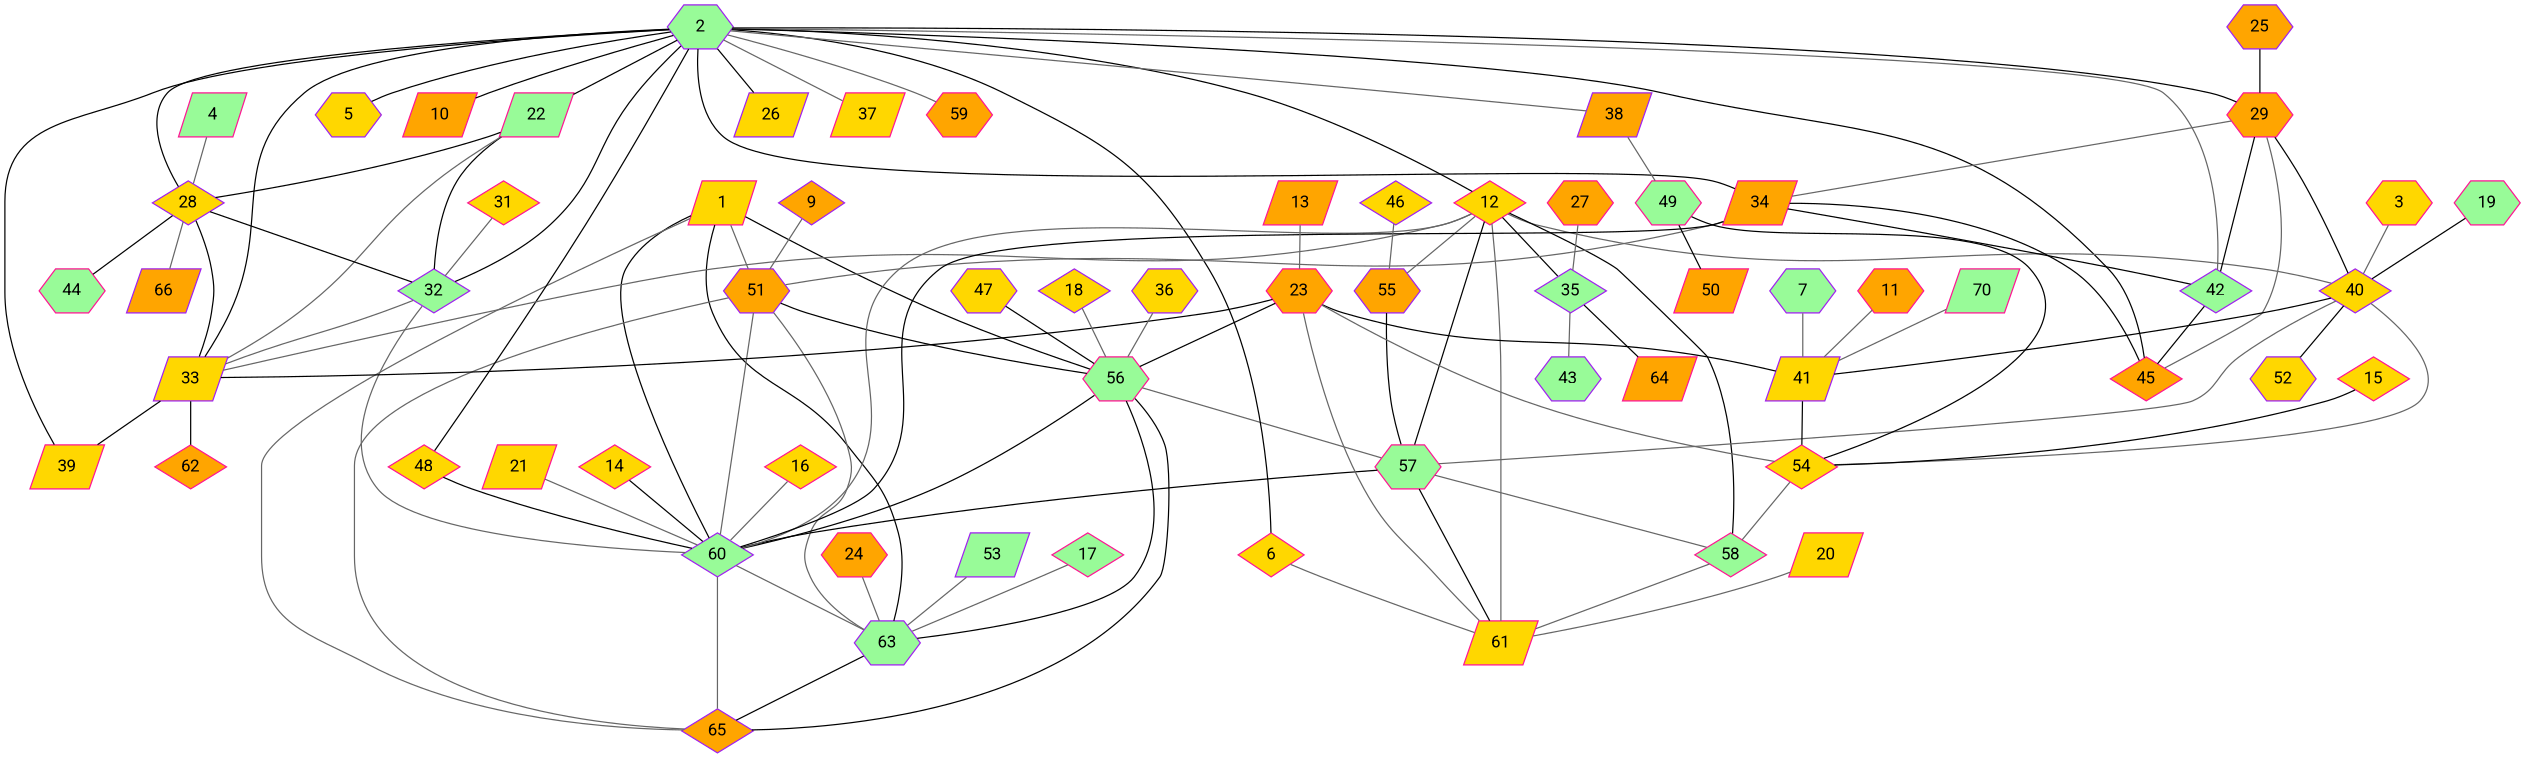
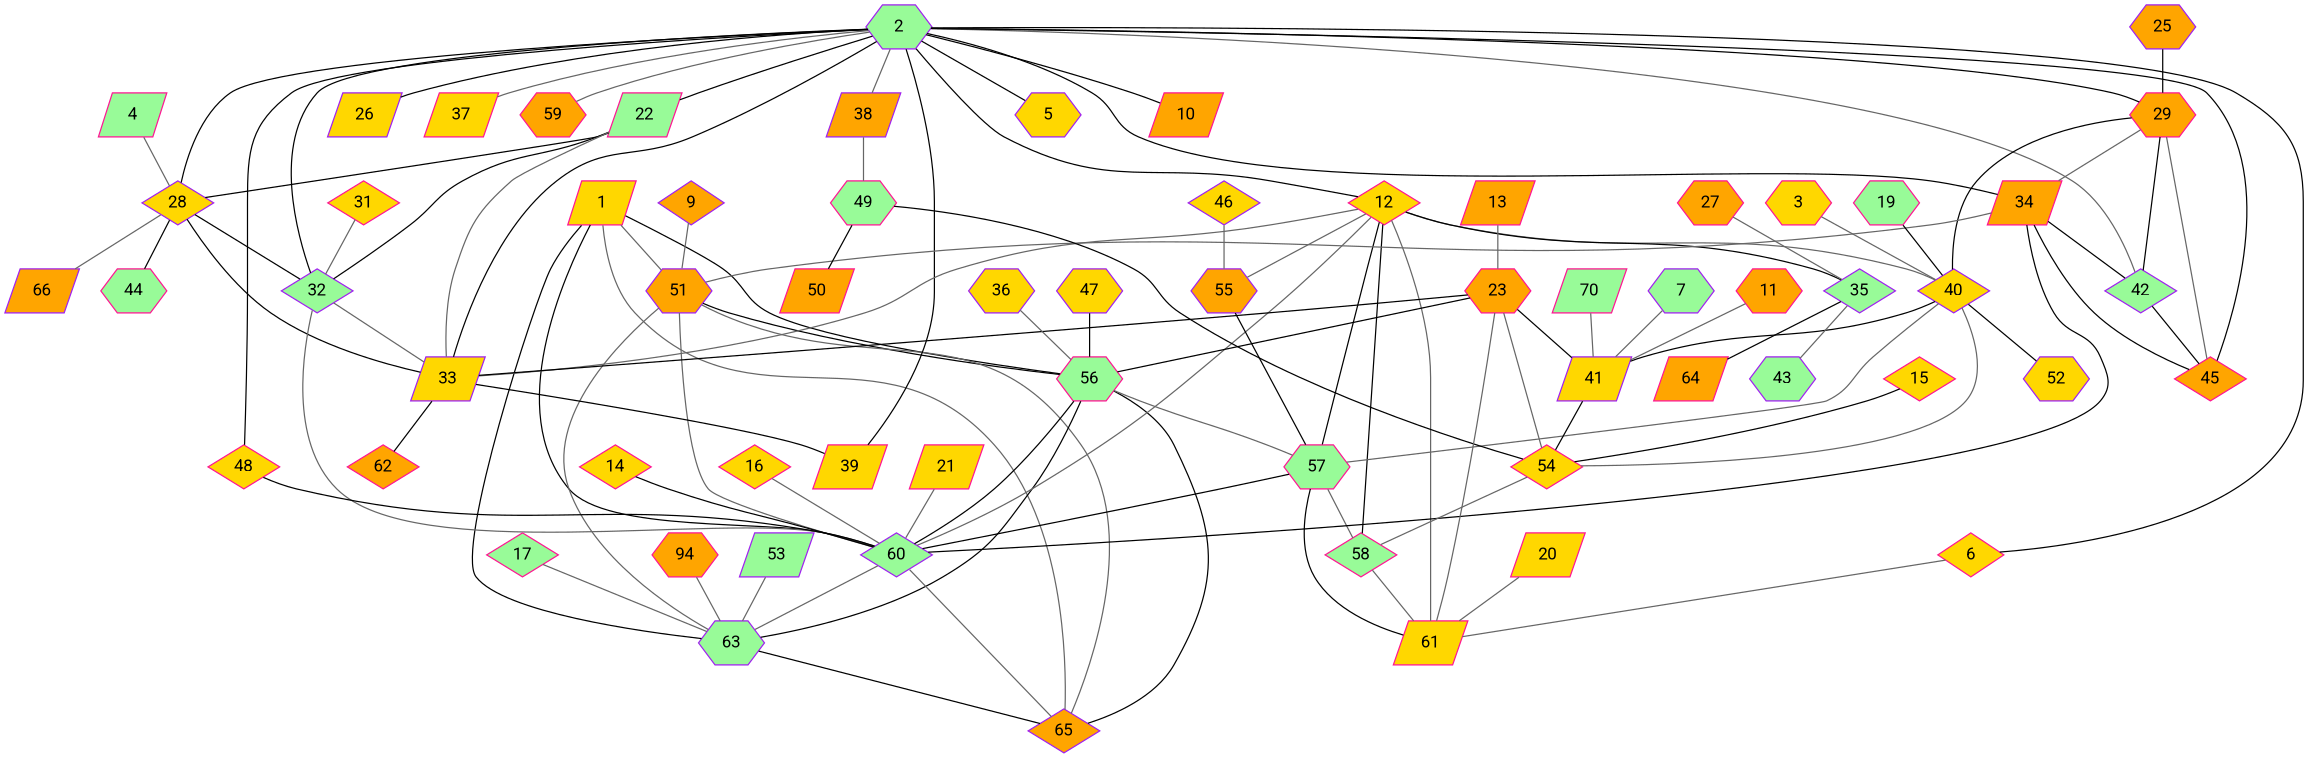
(1074, 291) -> none
(854, 555) -> (685, 555)
